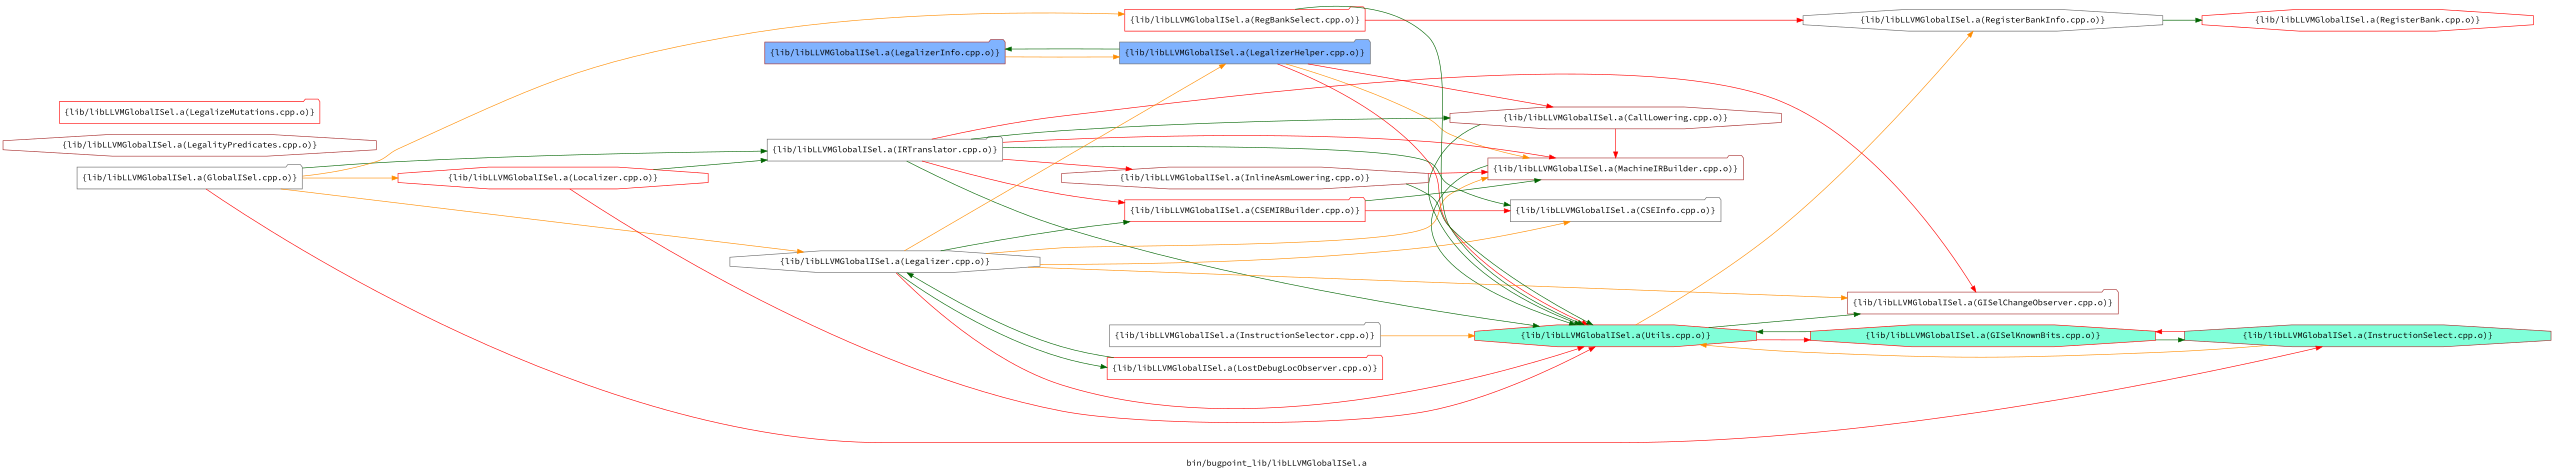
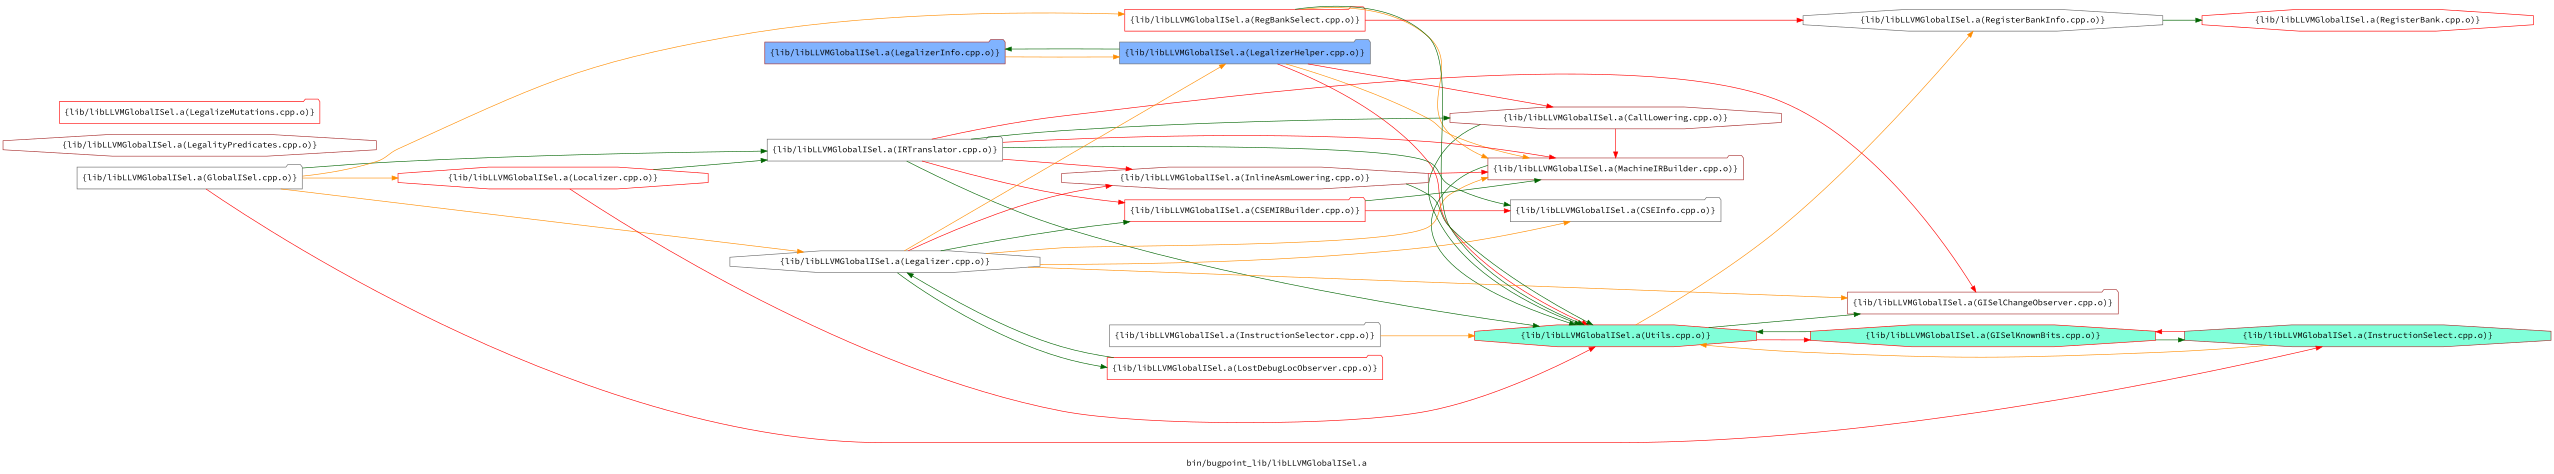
none -> (1438, 94)
(1221, 408) -> (1005, 211)
